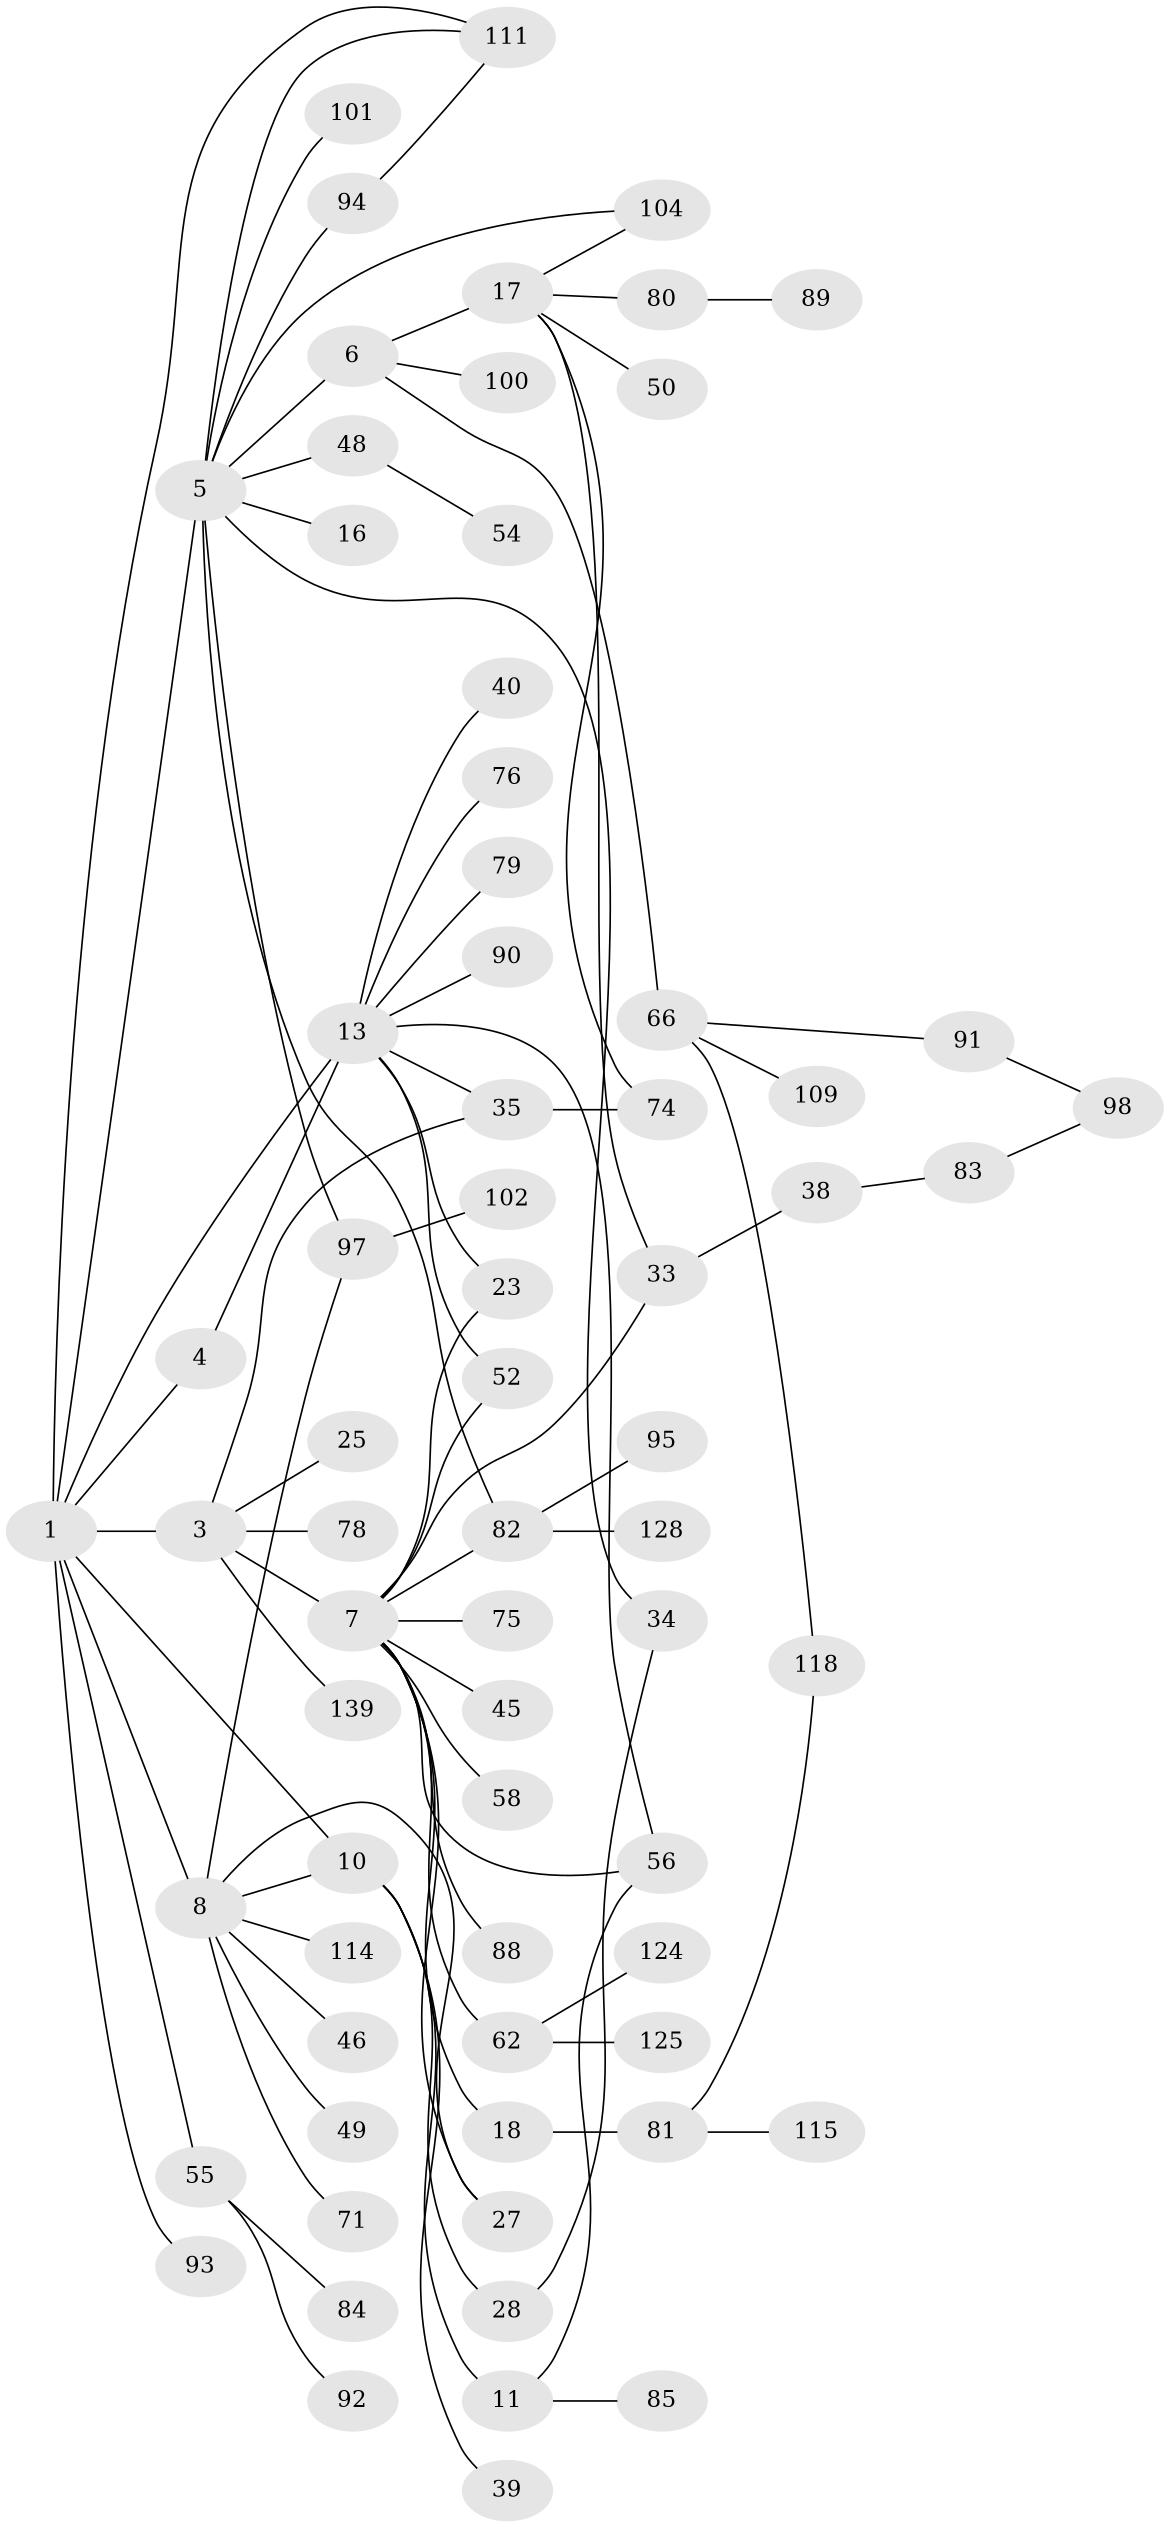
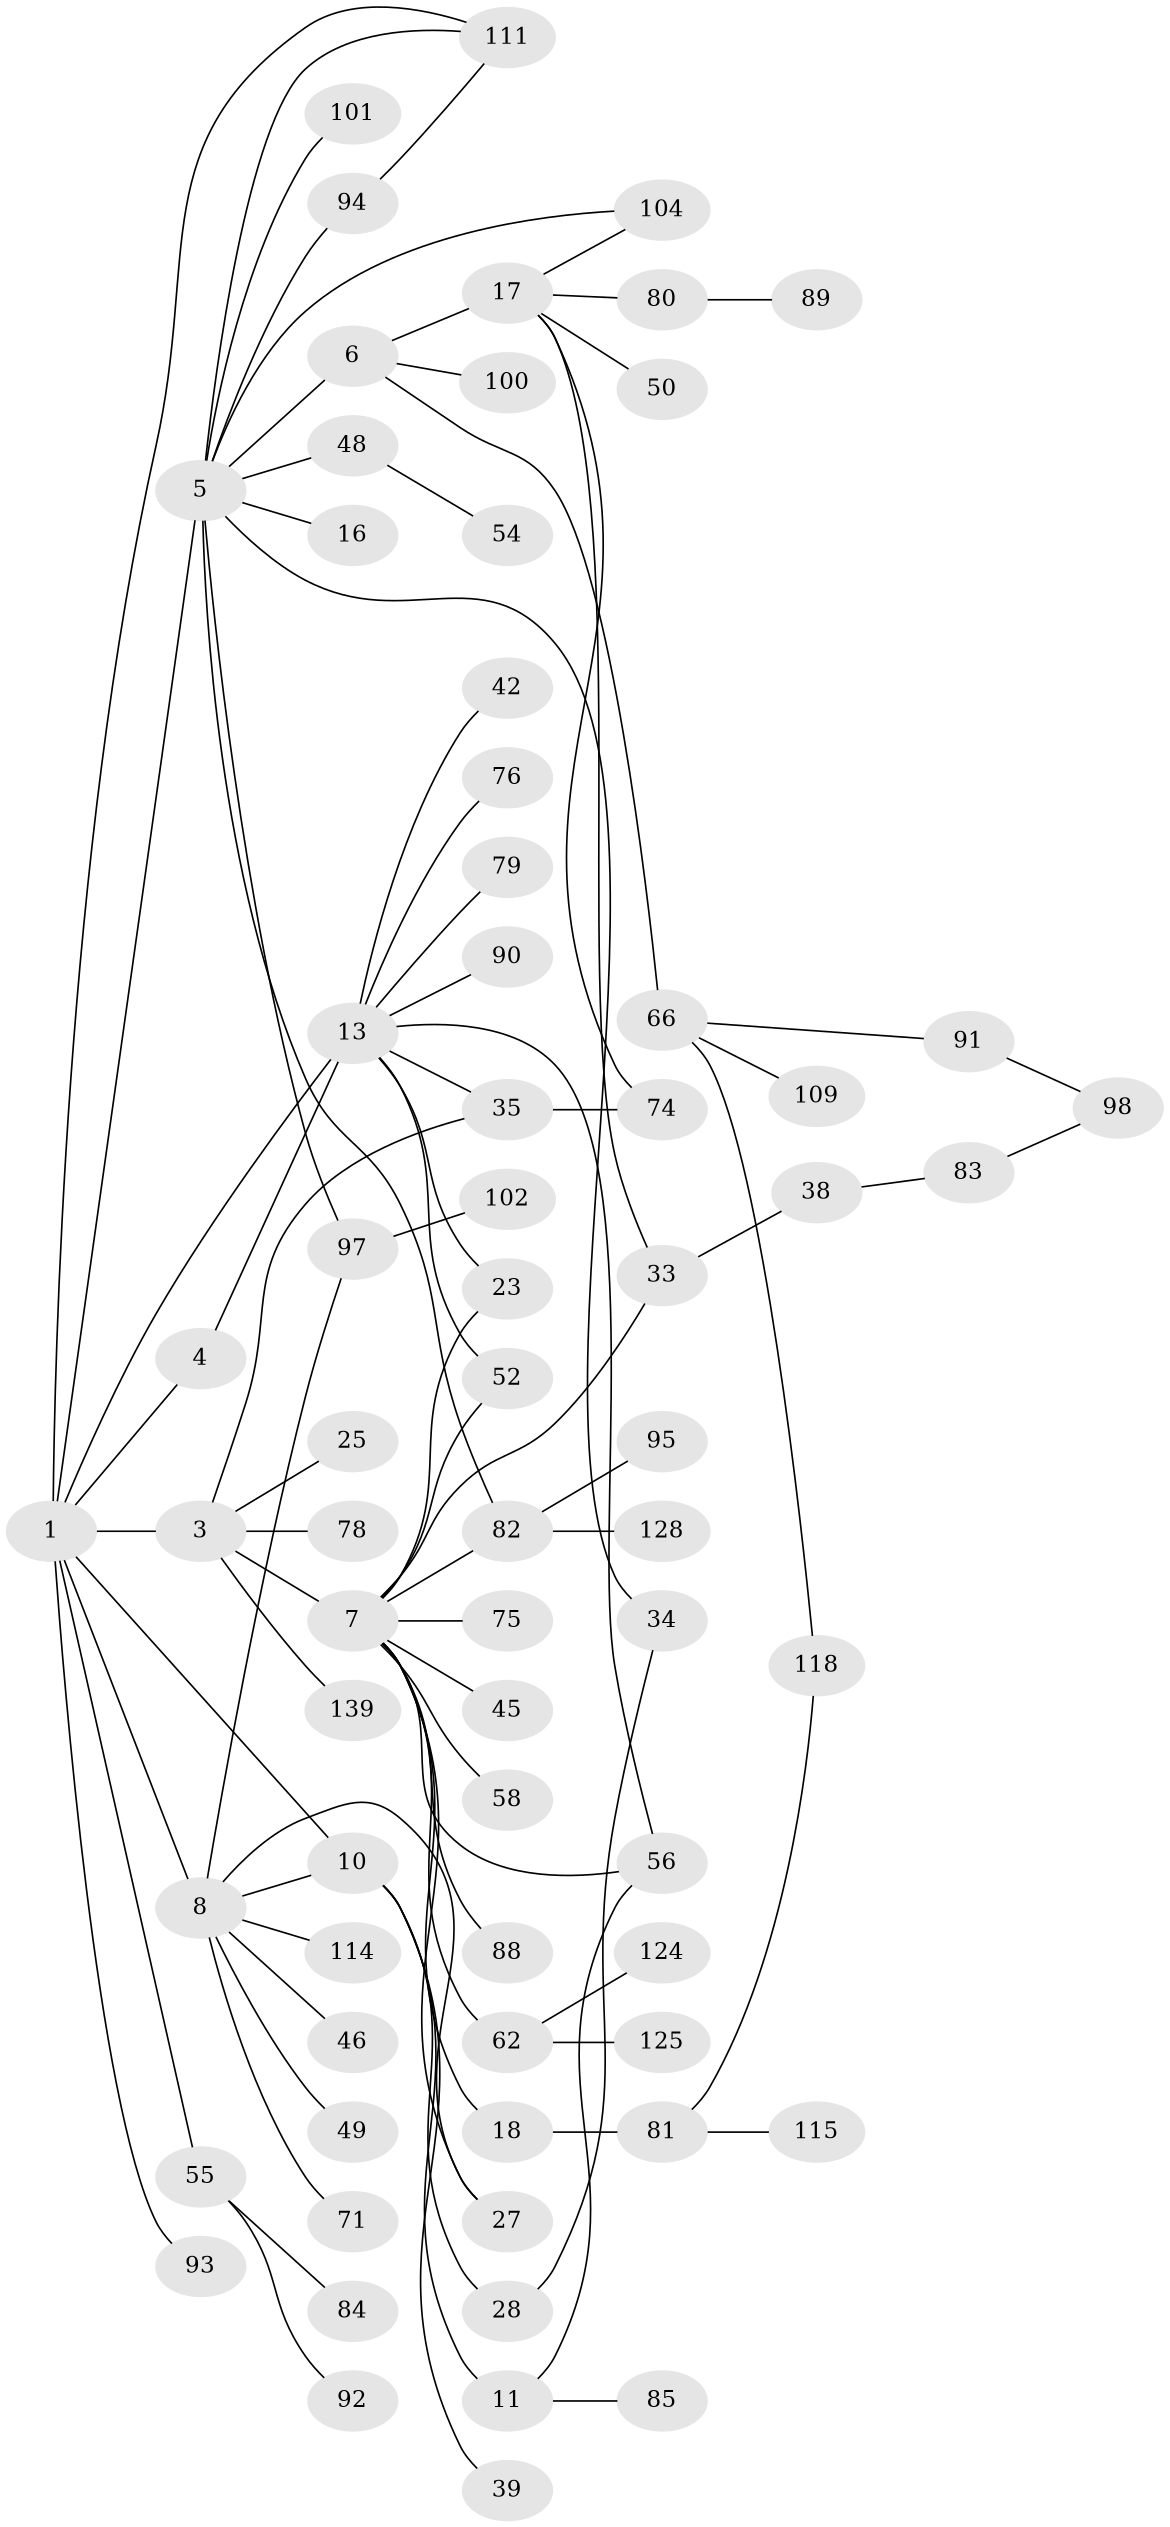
(508, 688) -> (508, 688)
